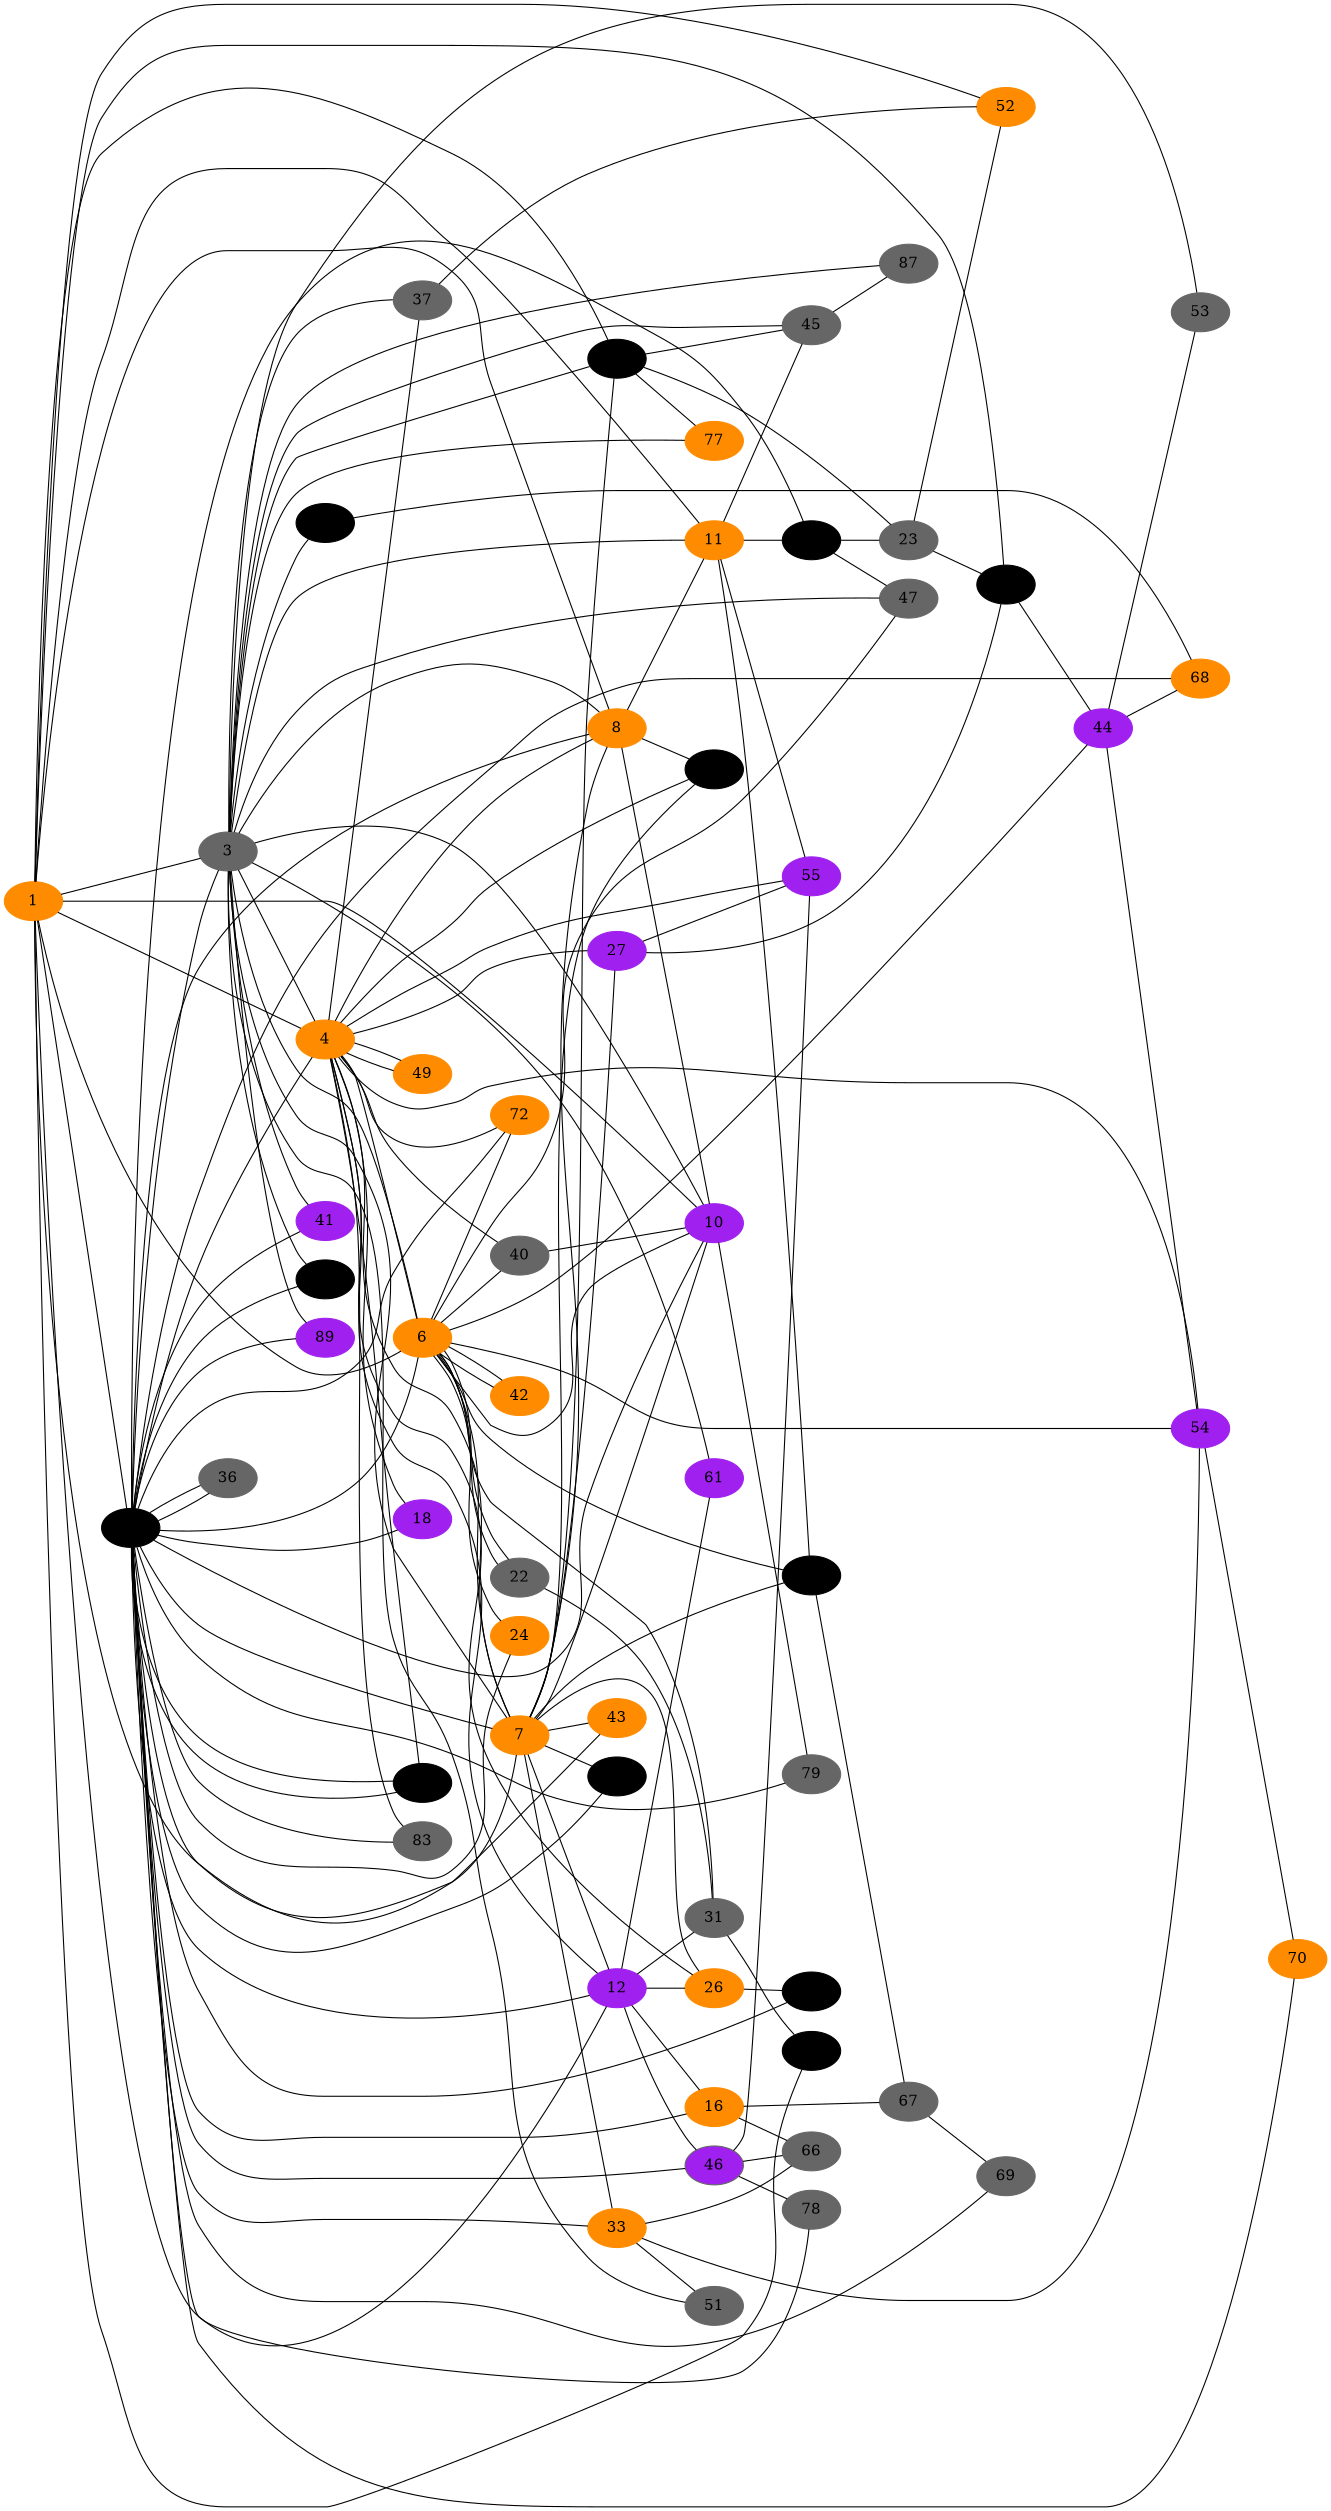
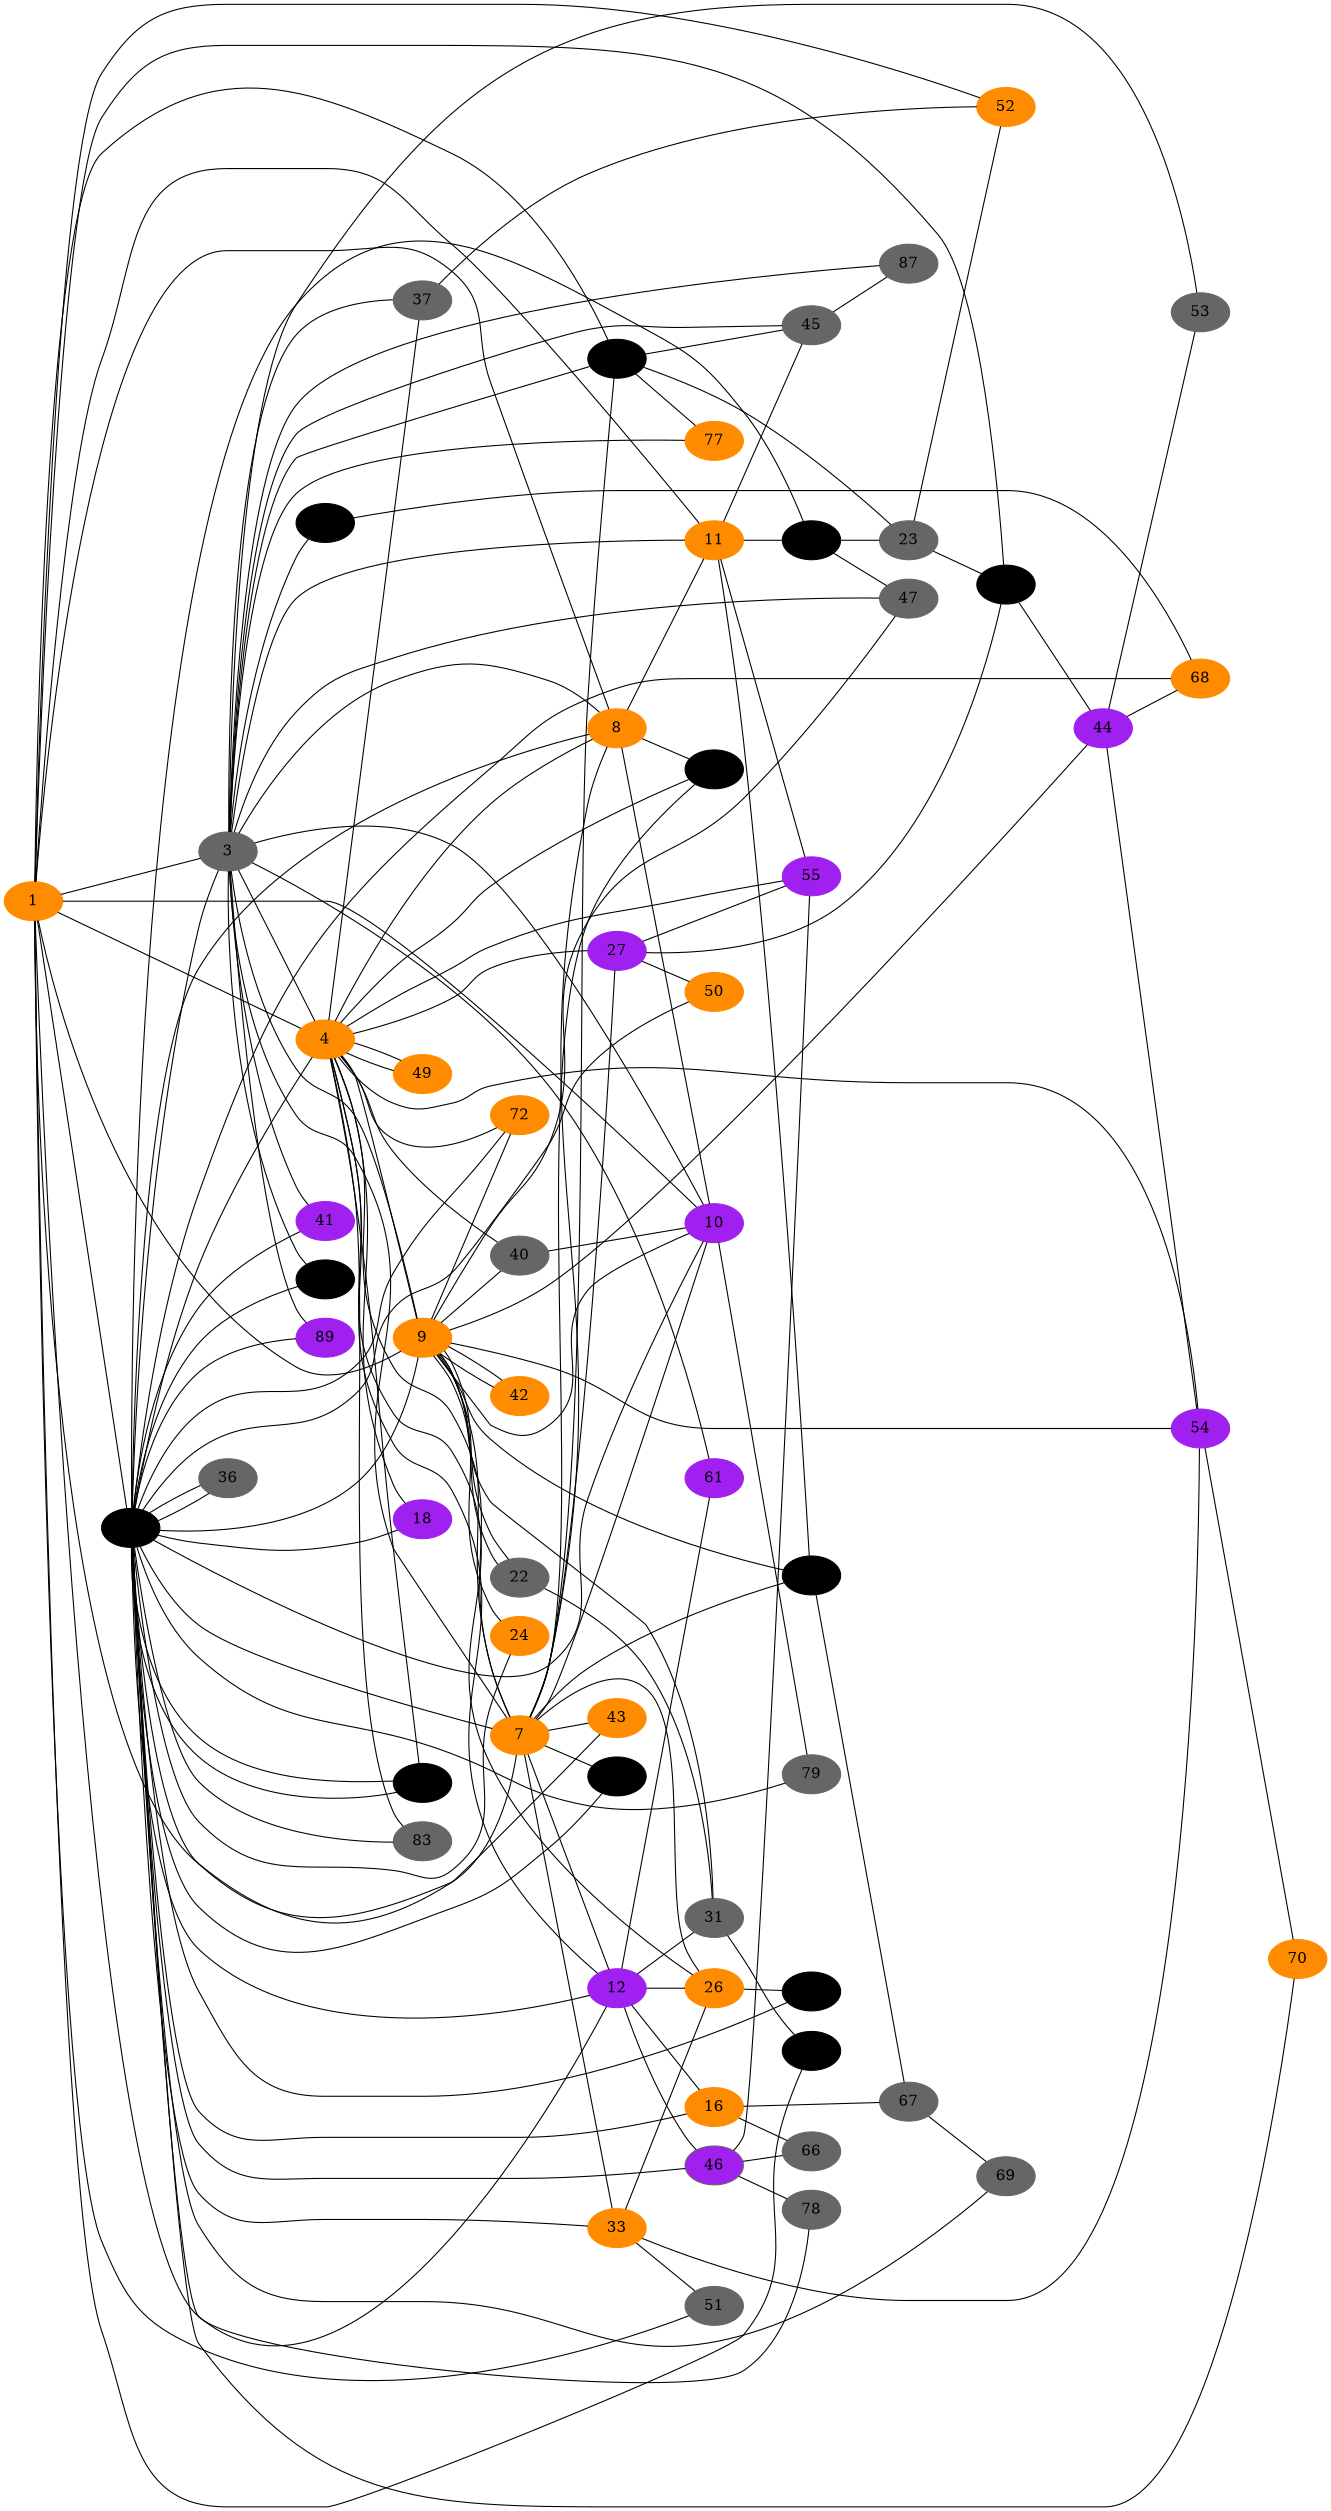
none -> (714, 992)
(422, 1338) -> (422, 1338)
(389, 1614) -> (94, 2203)
(722, 2203) -> (672, 2093)
